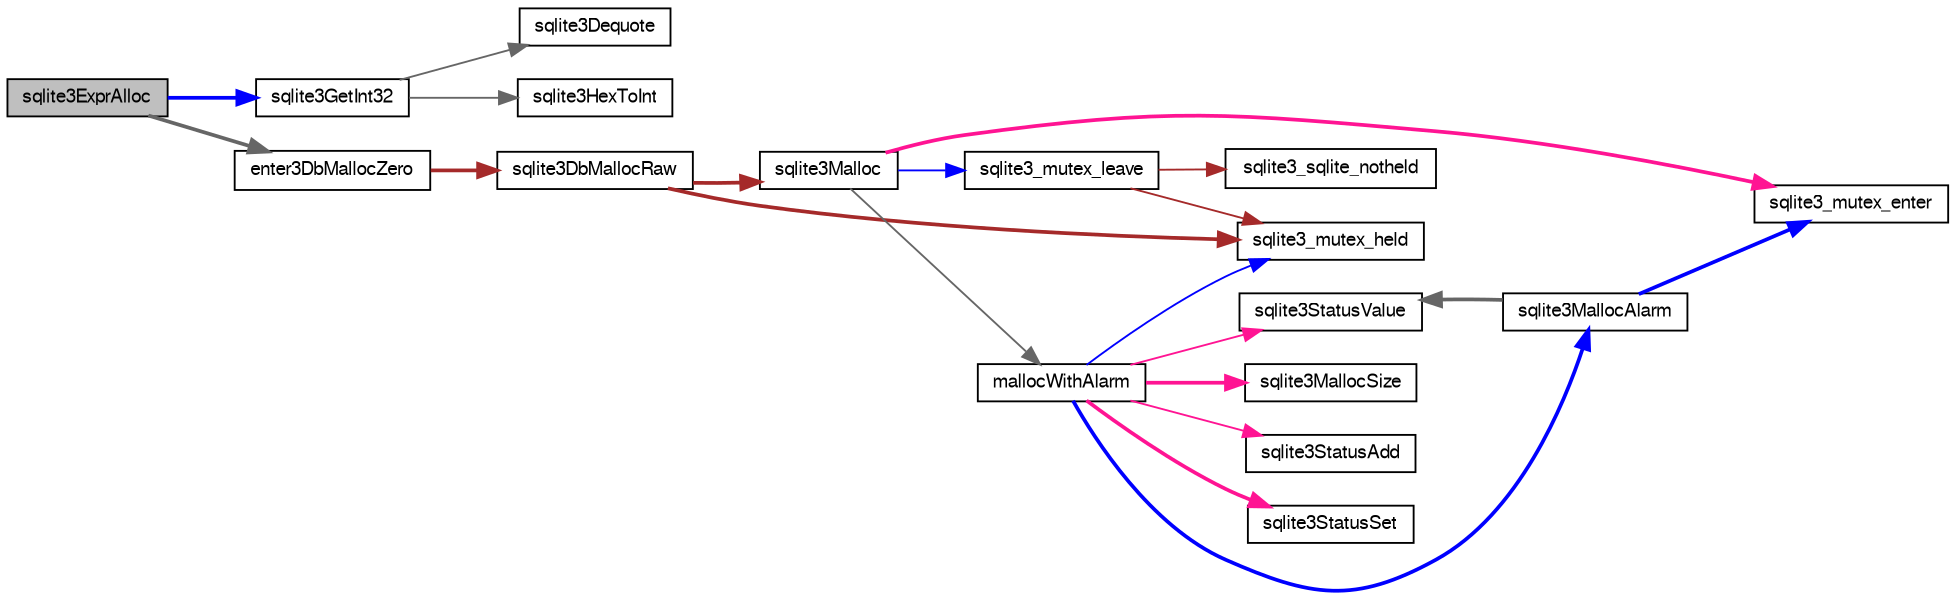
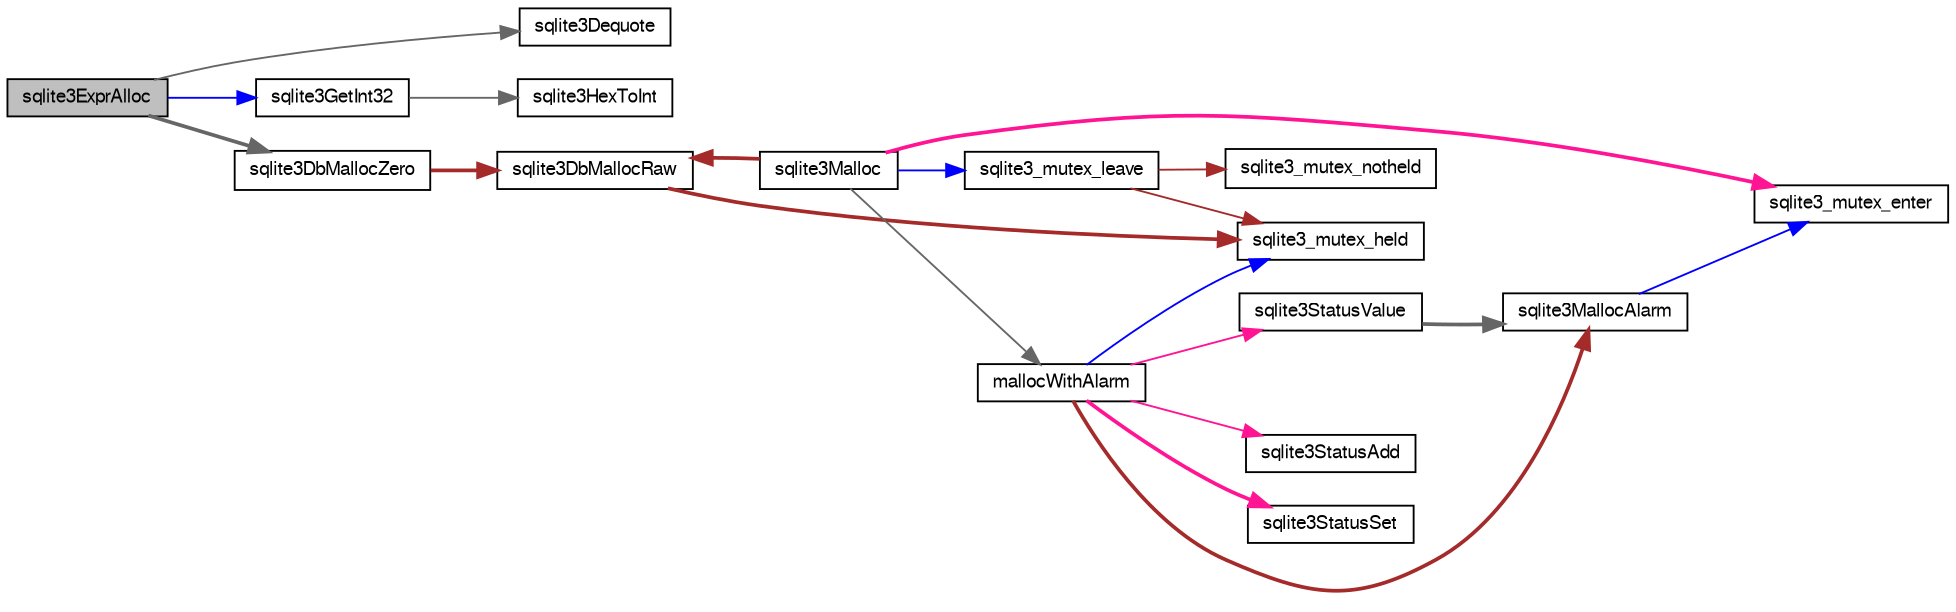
(455, 65) -> (326, 49)
(202, 98) -> (202, 98)
(1331, 169) -> (1331, 169)
(332, 170) -> (332, 170)
(717, 183) -> (736, 158)
(1714, 262) -> (1714, 262)
(1472, 299) -> (1453, 325)
(1331, 383) -> none
(1351, 590) -> (1351, 590)
